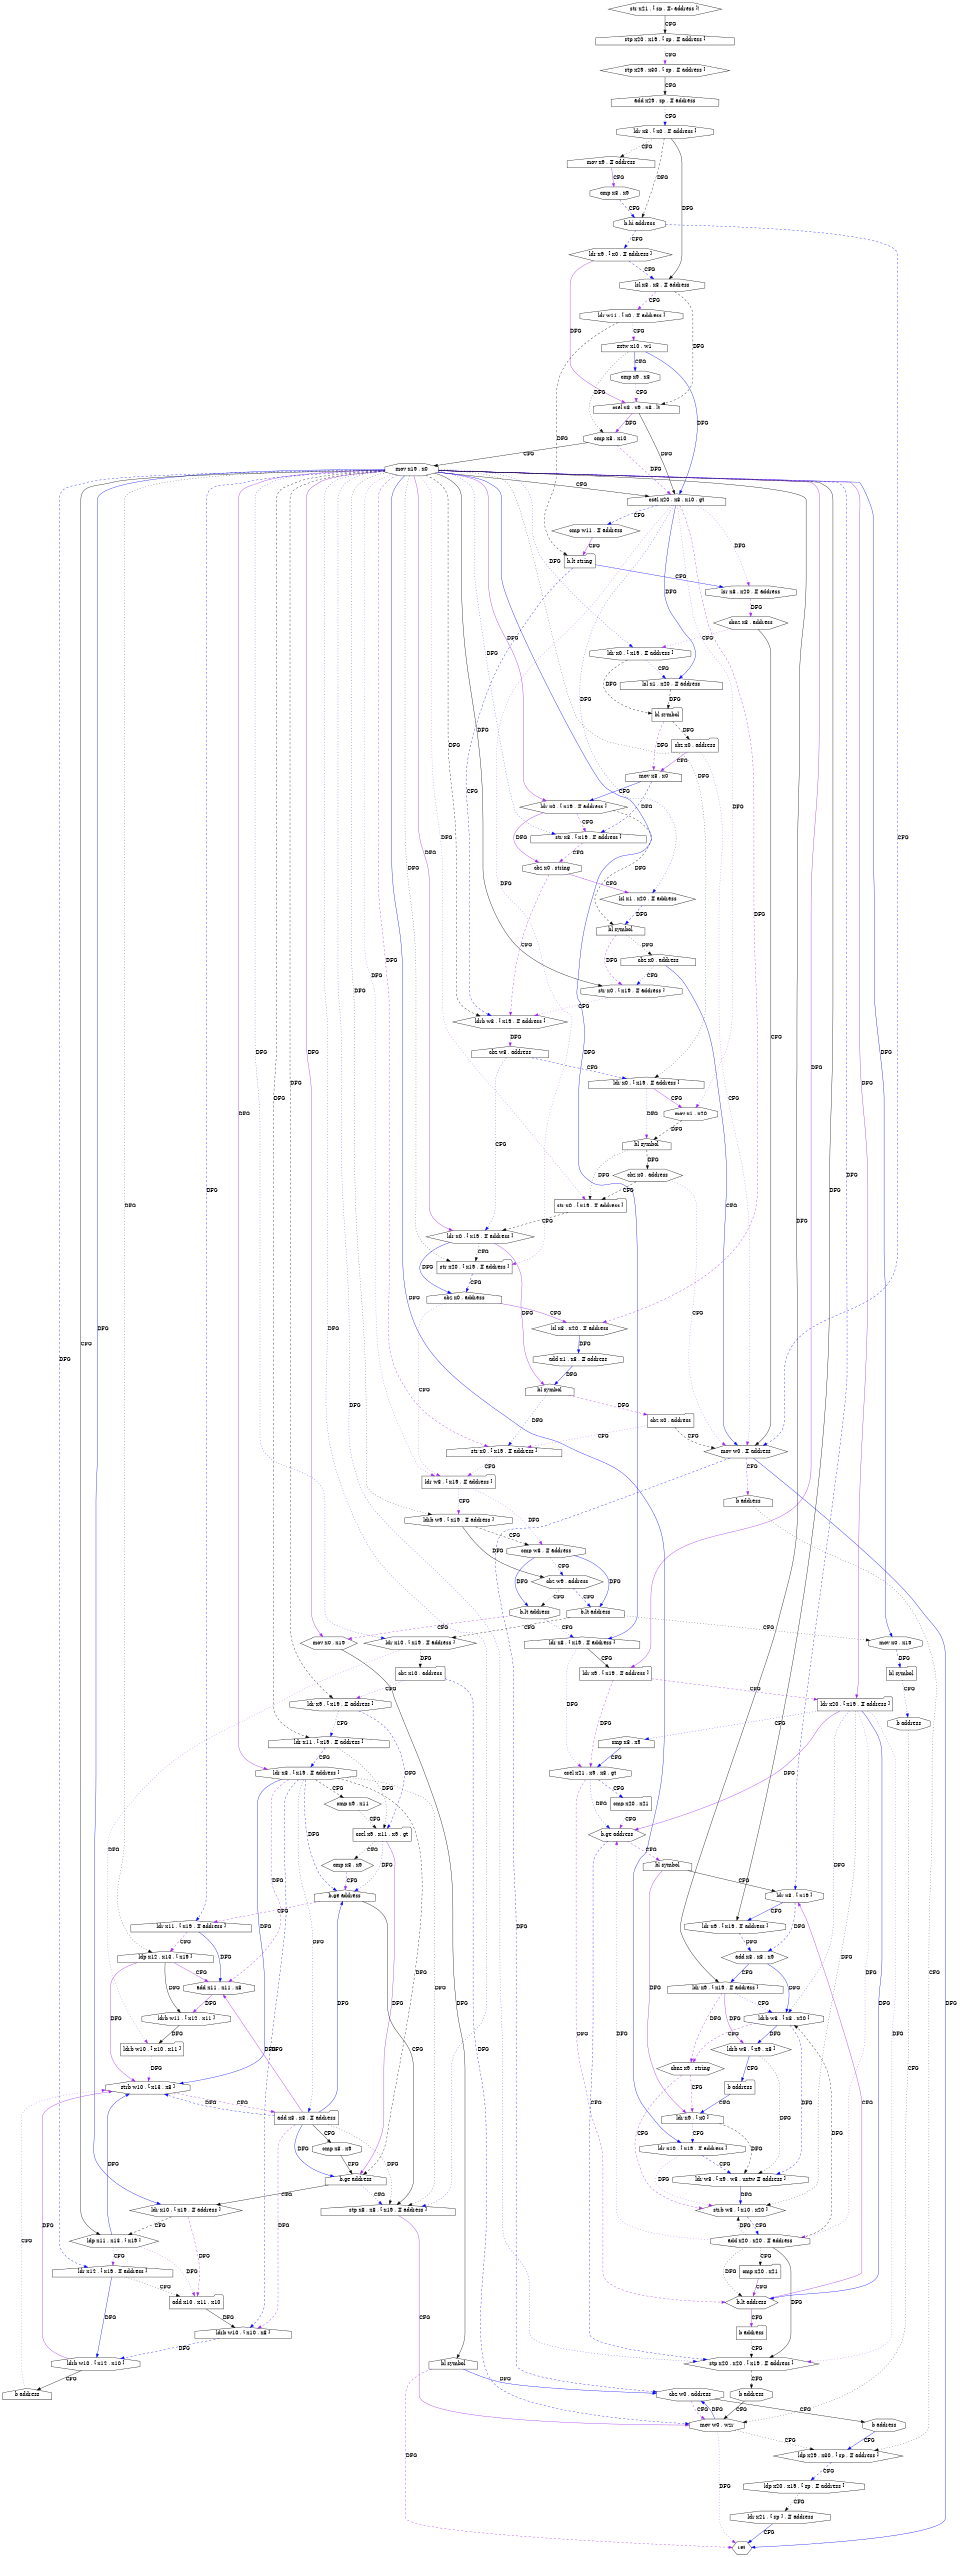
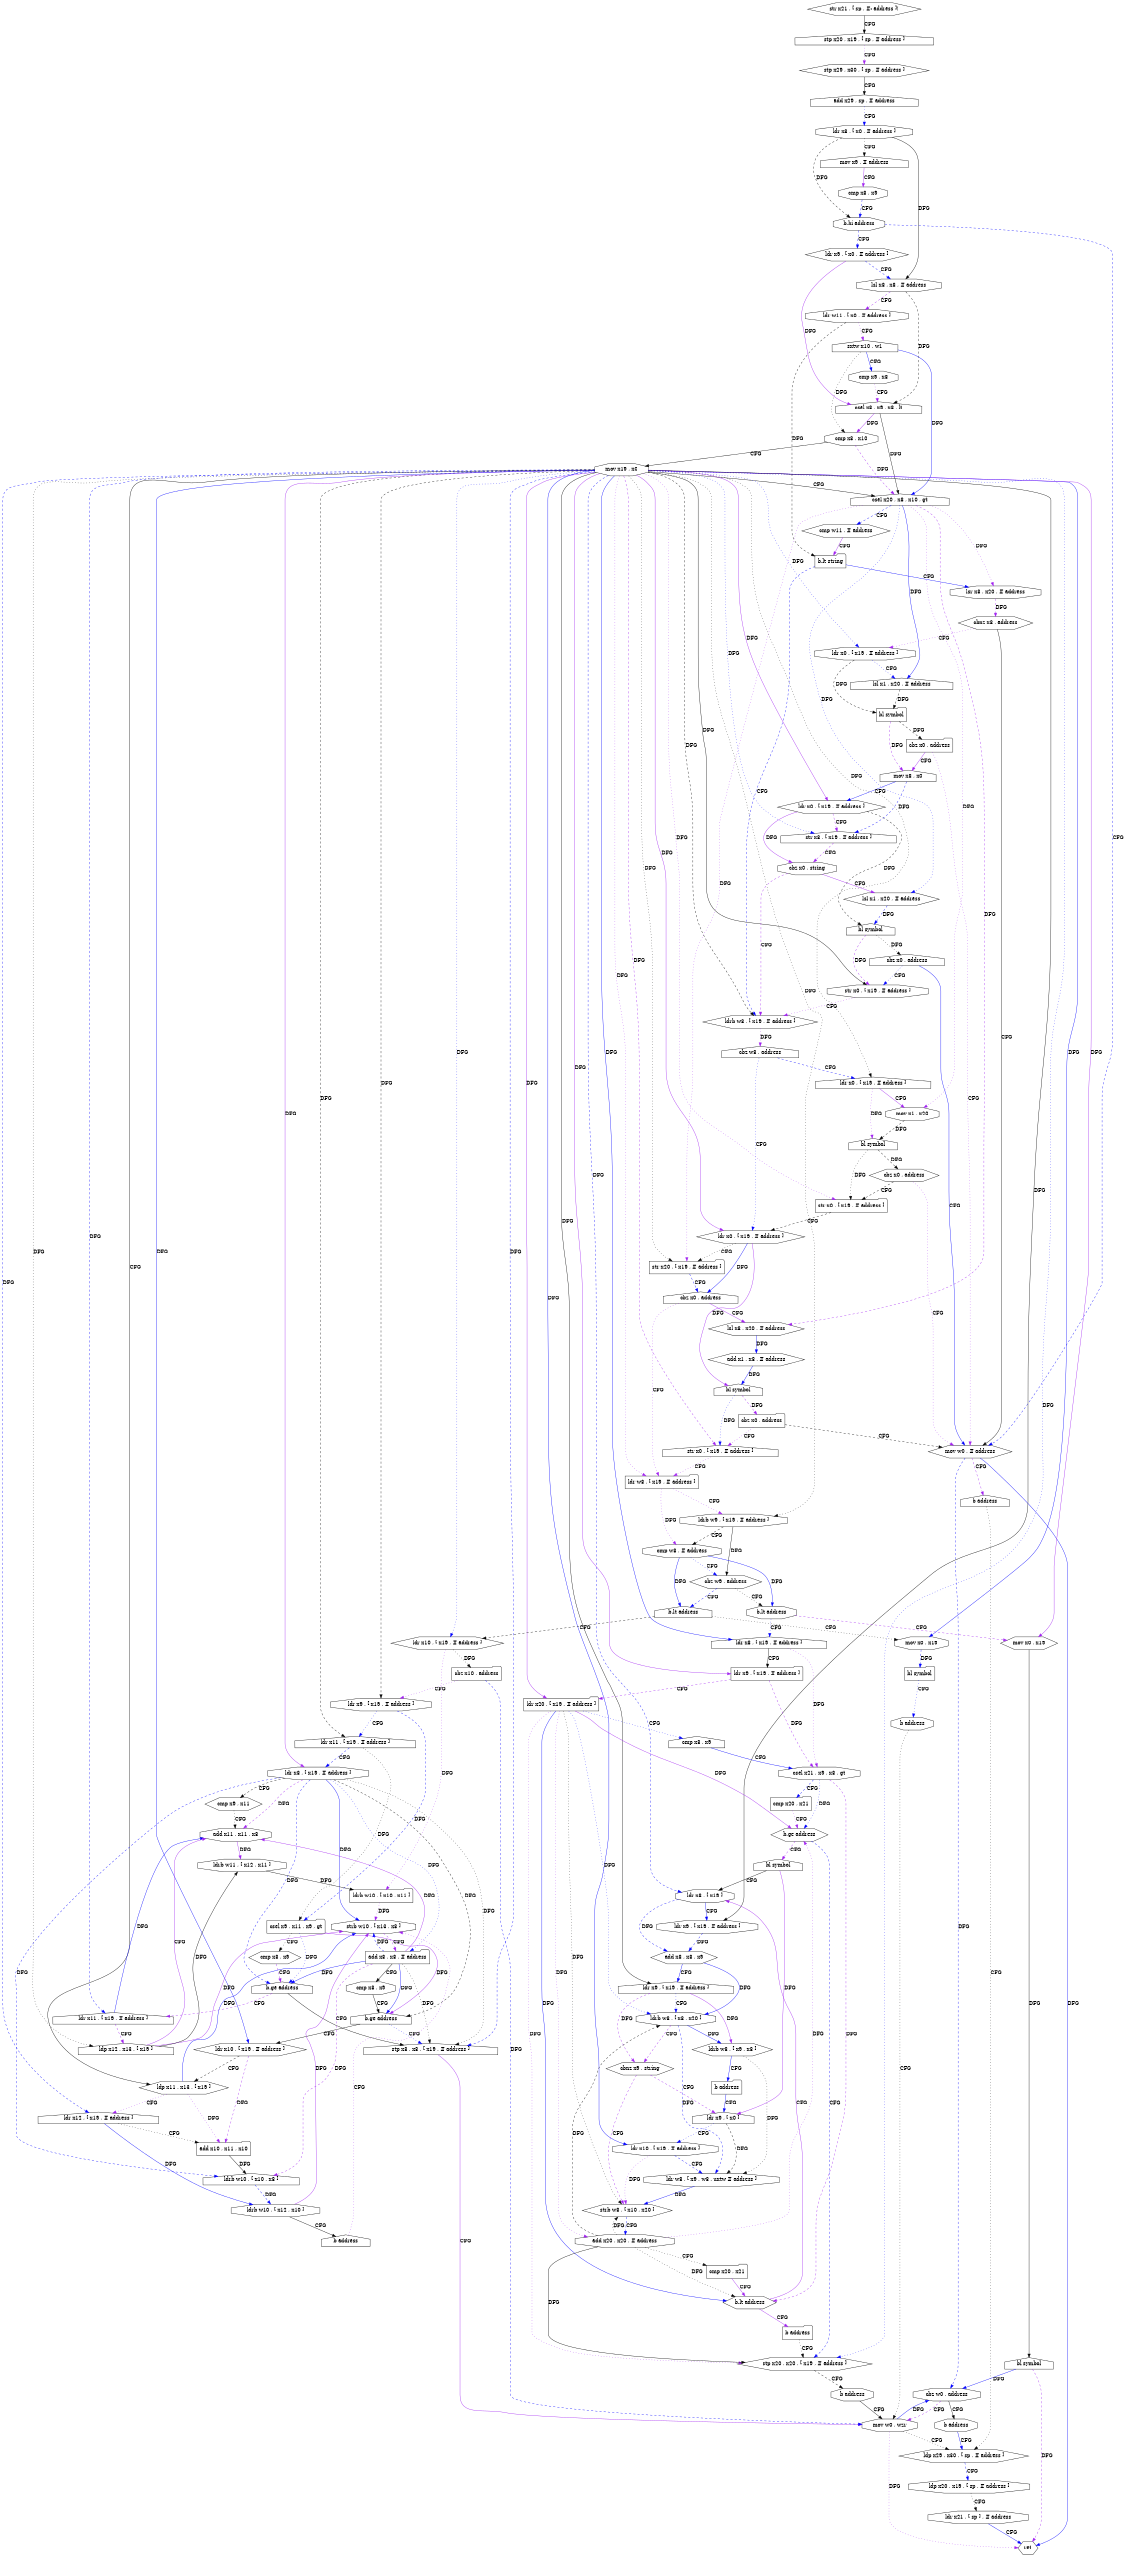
(578, 1360) -> (756, 1360)
(327, 1362) -> (510, 1234)
(366, 1818) -> (234, 1818)
